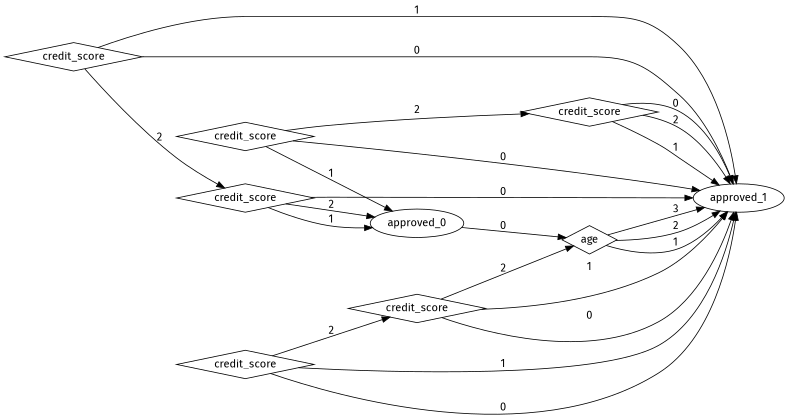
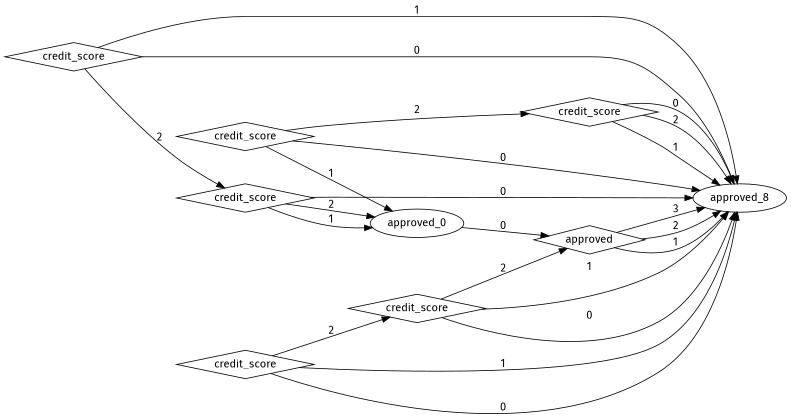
(739, 198) -> (740, 198)
(589, 240) -> (589, 240)
